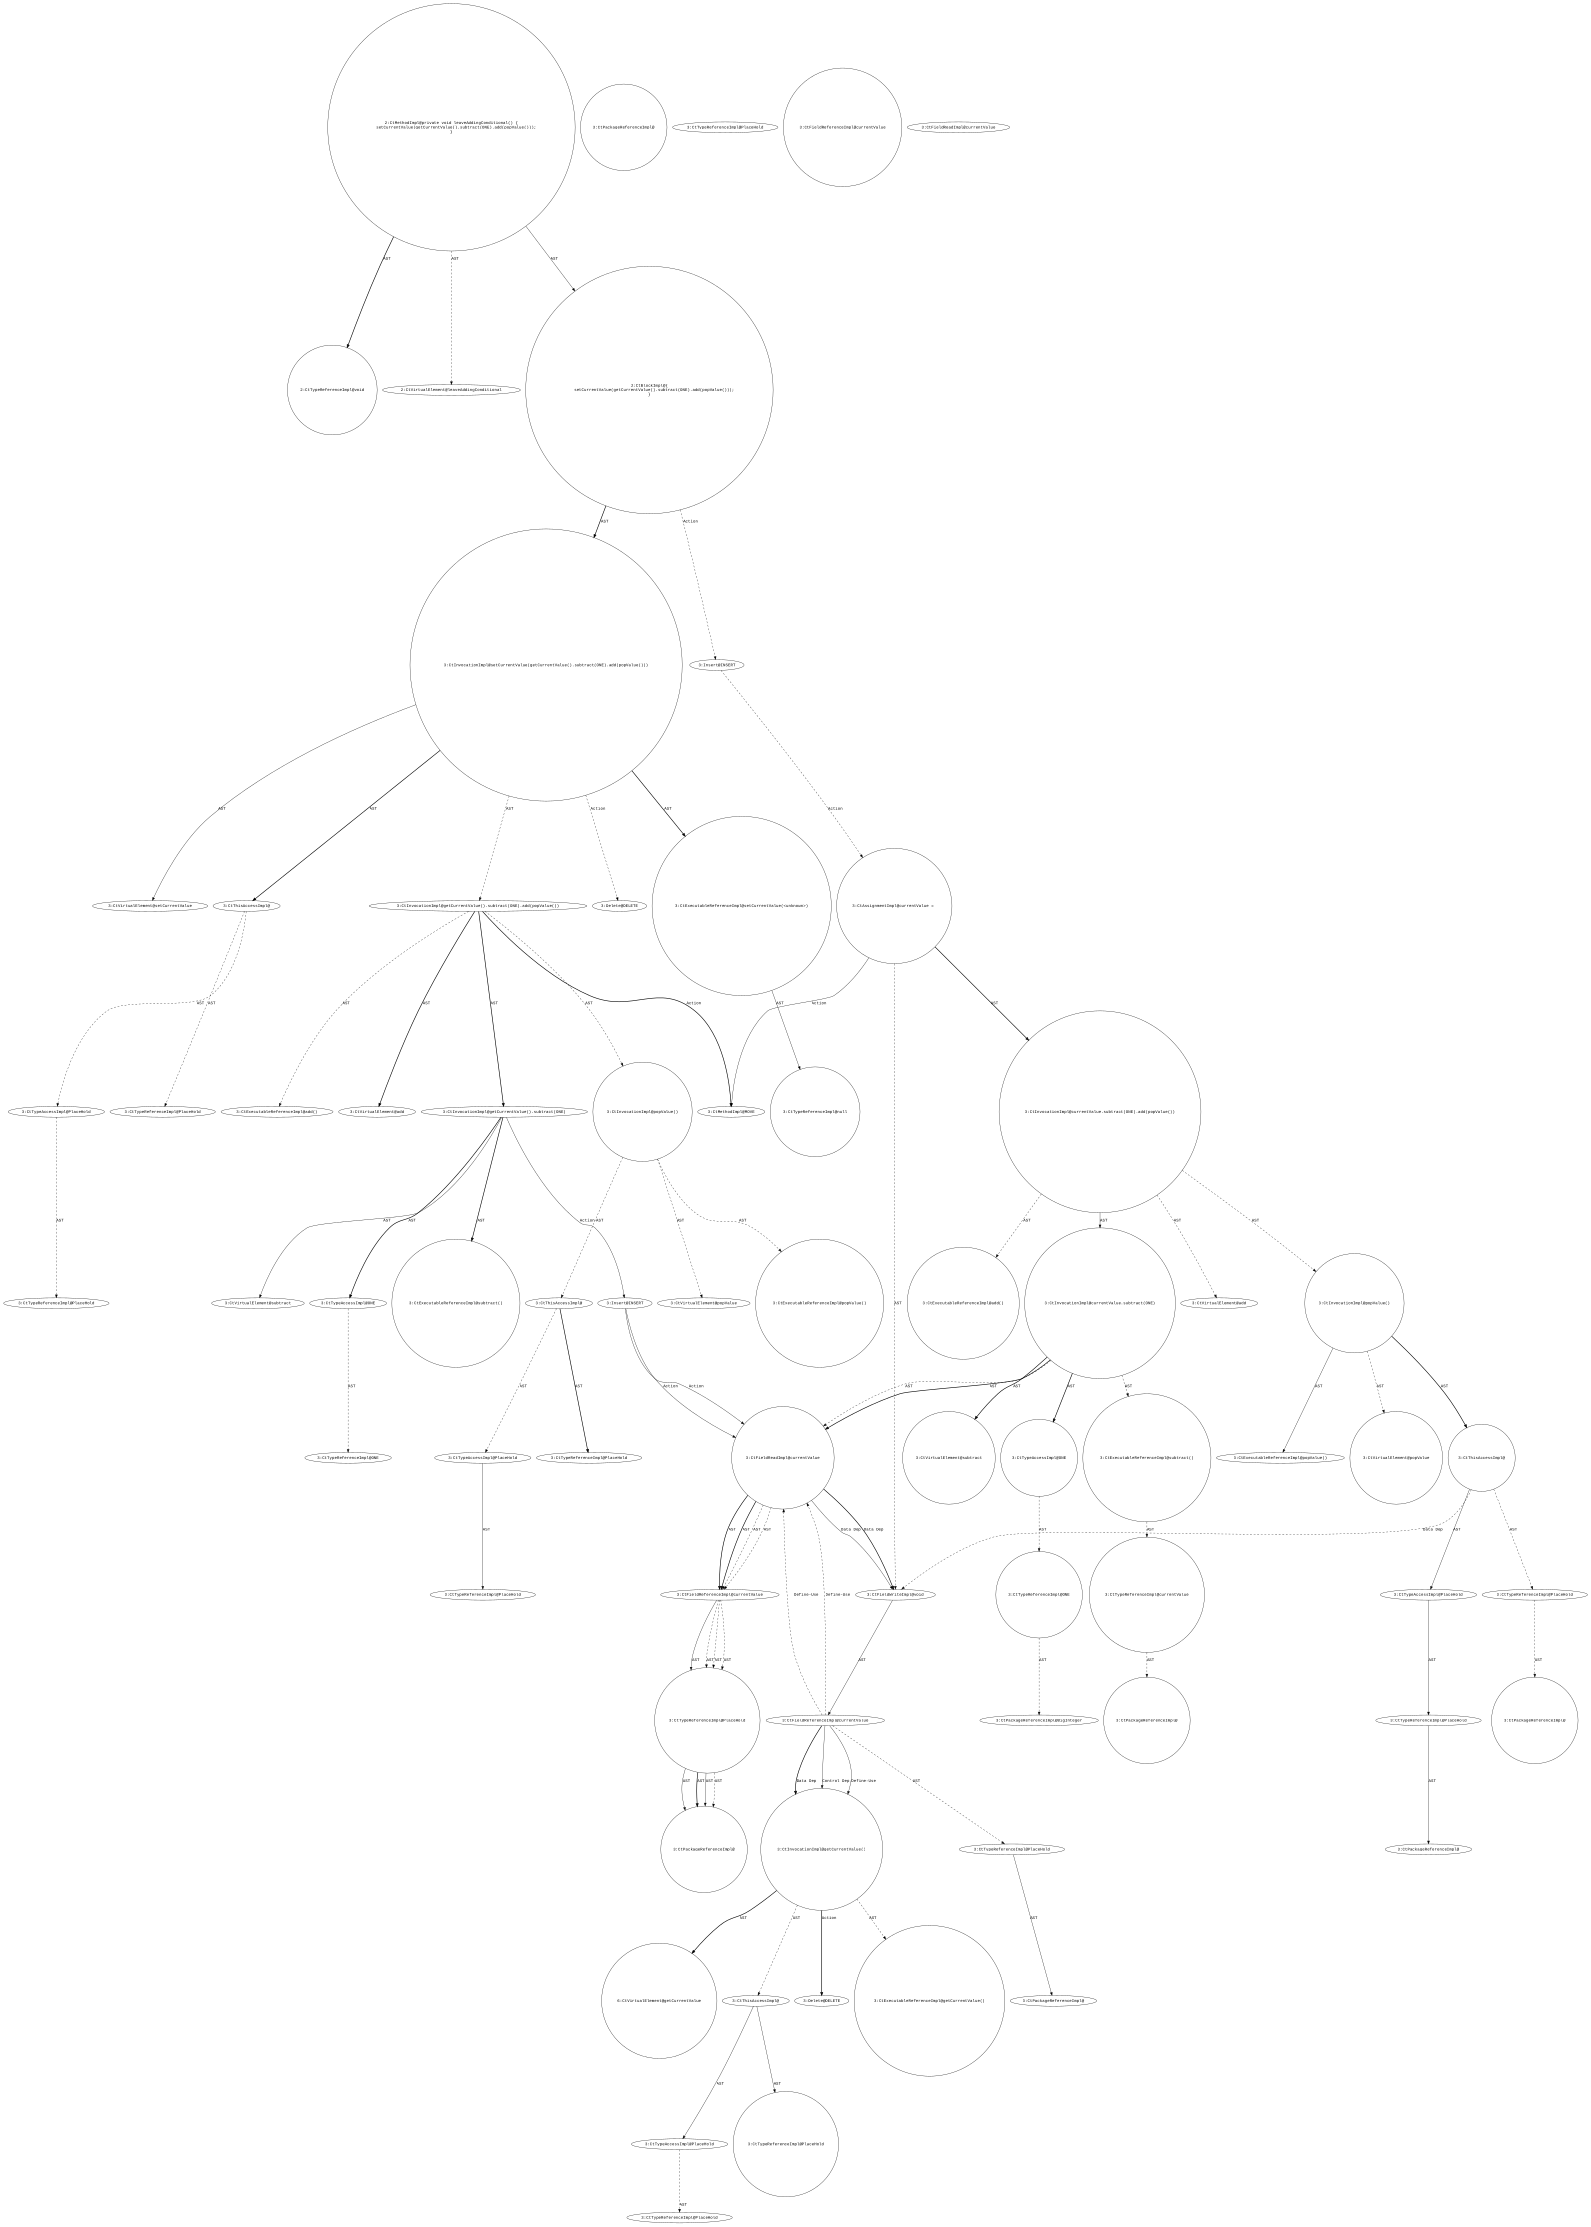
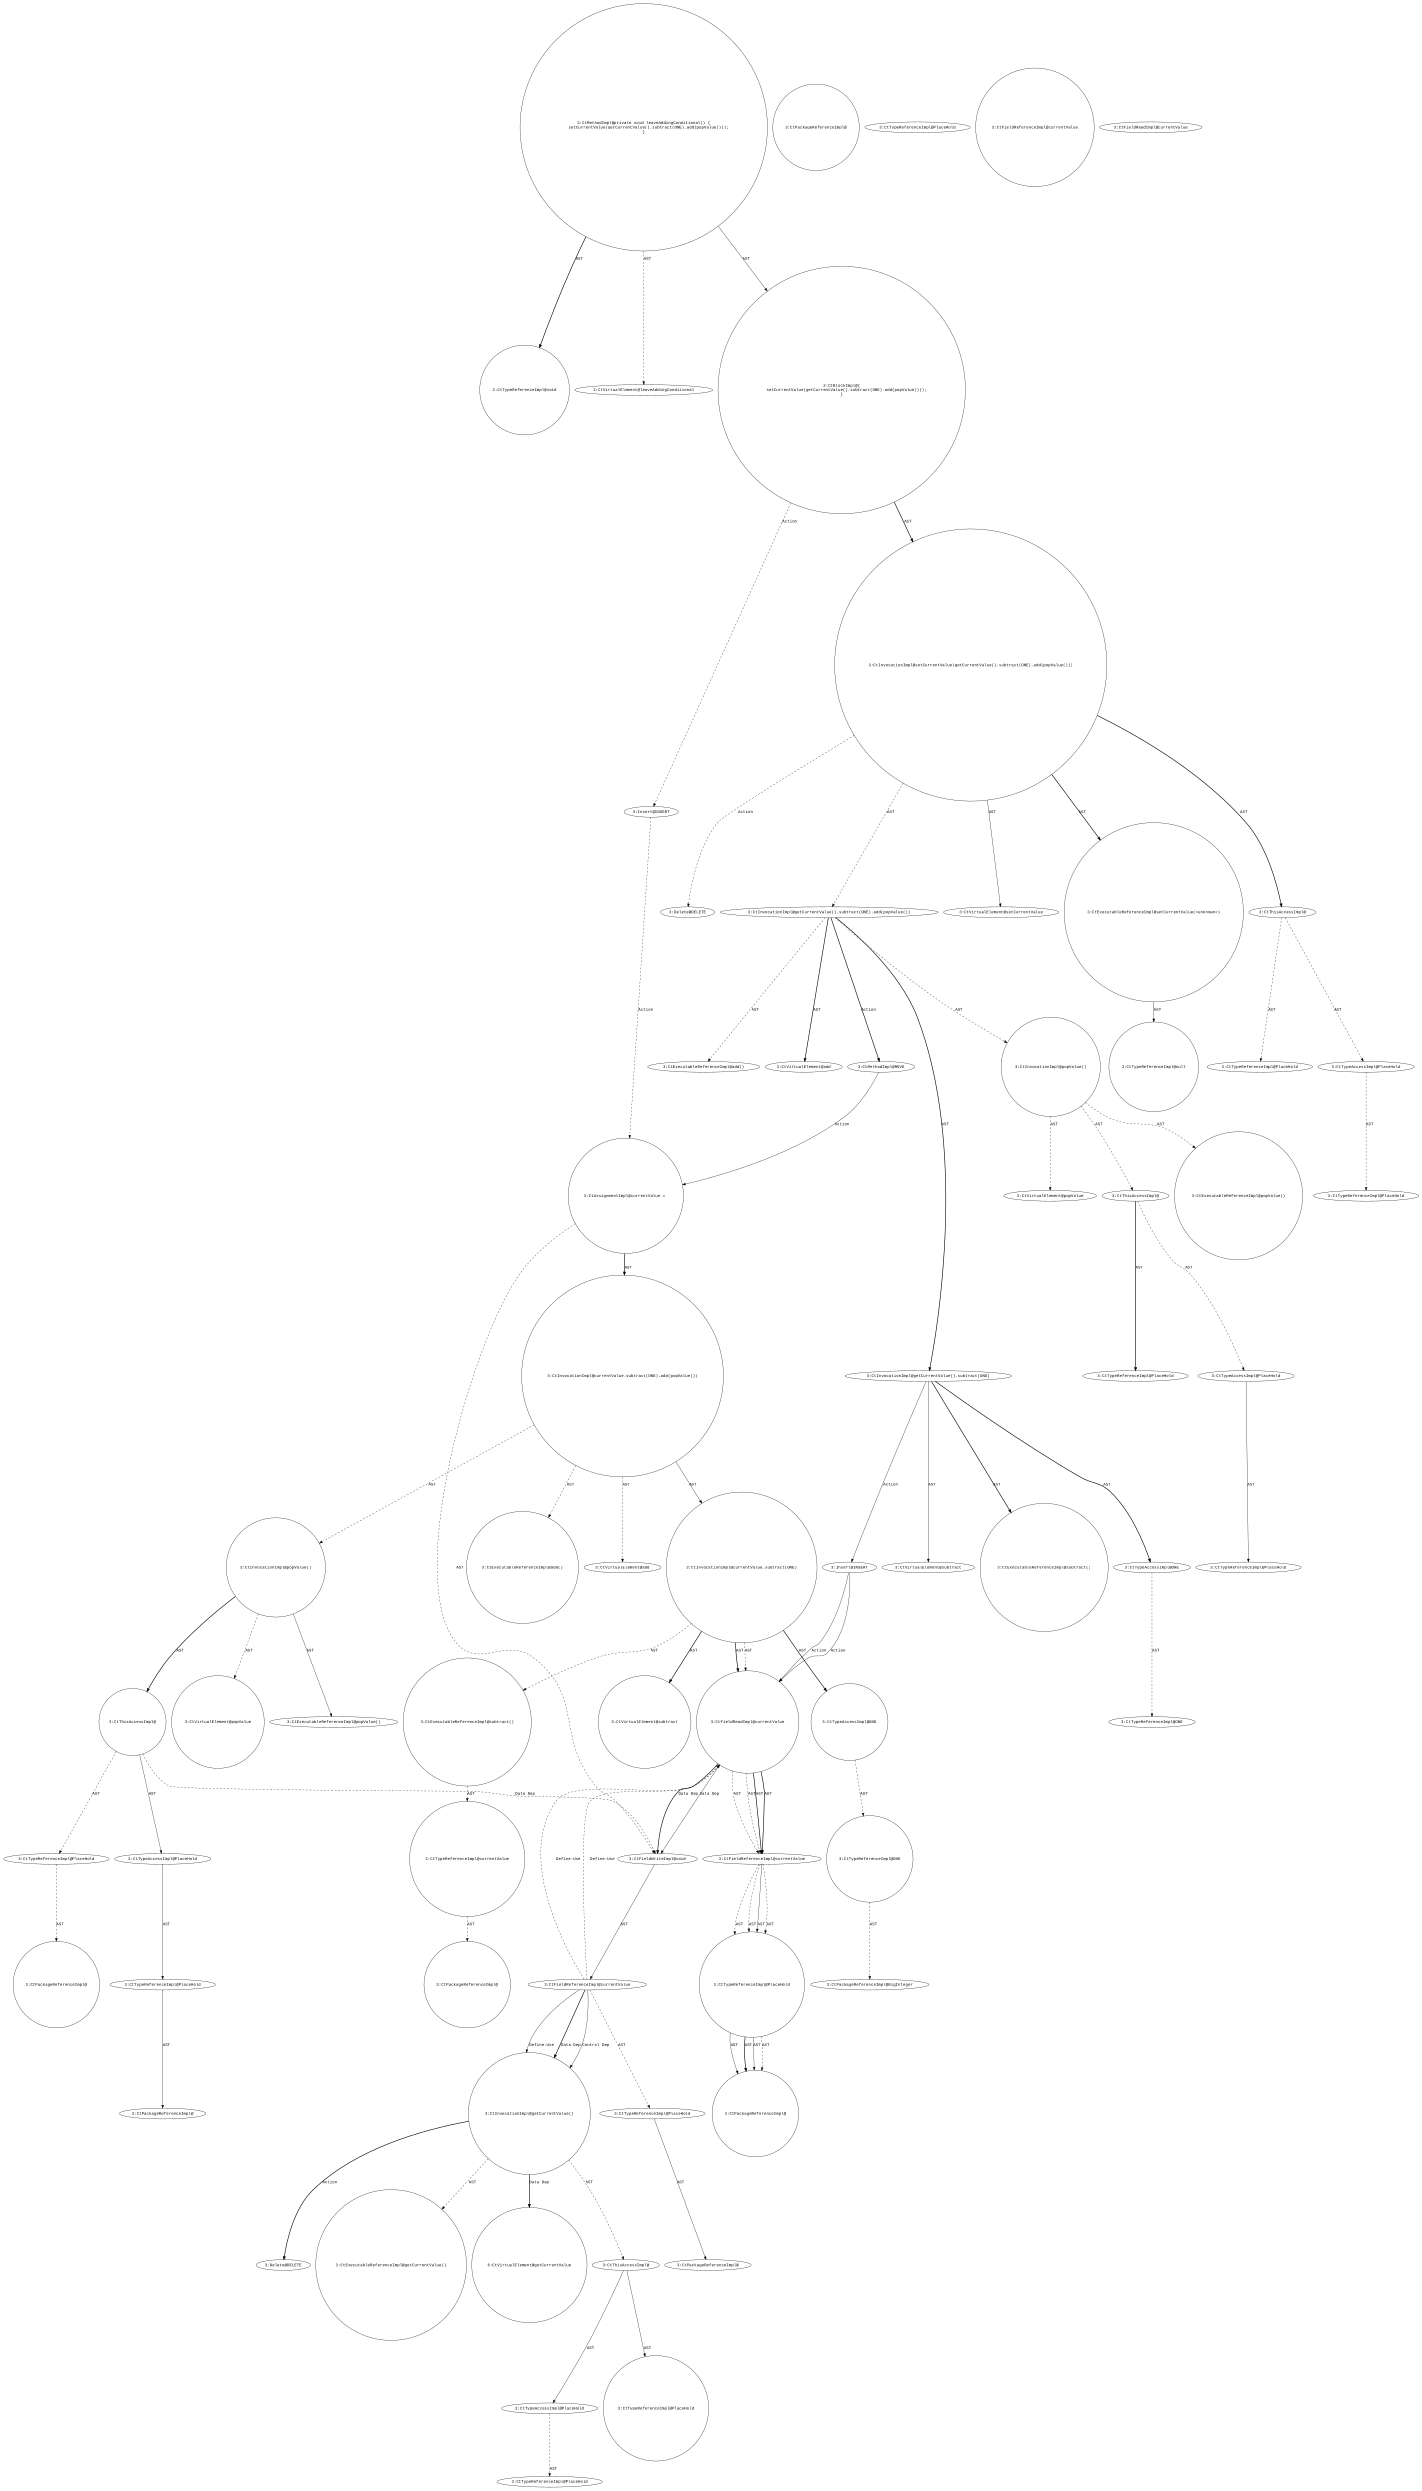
(782, 1007) -> (794, 1147)
(743, 1918) -> (539, 2182)
